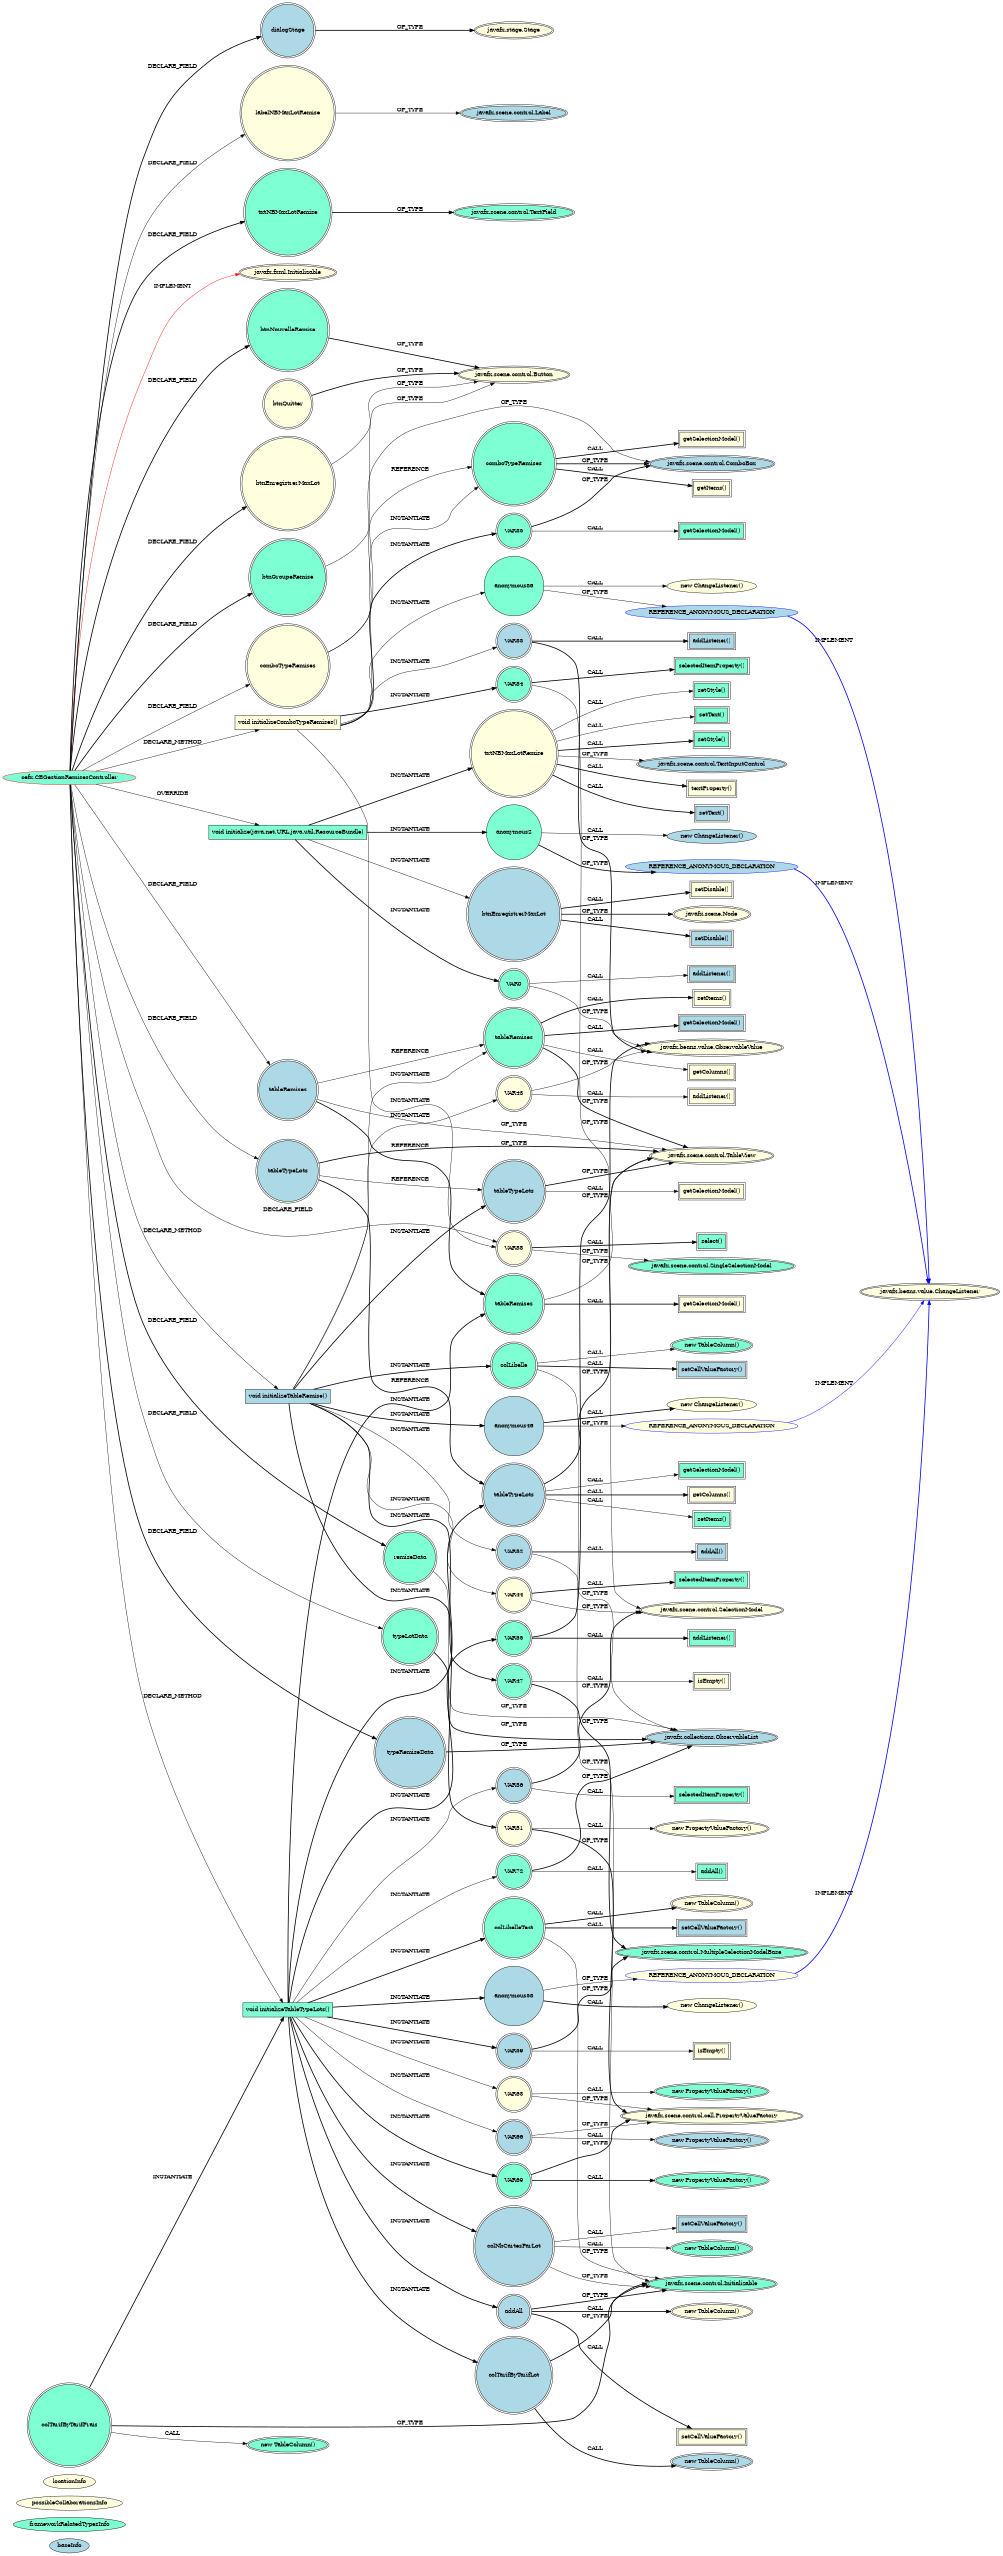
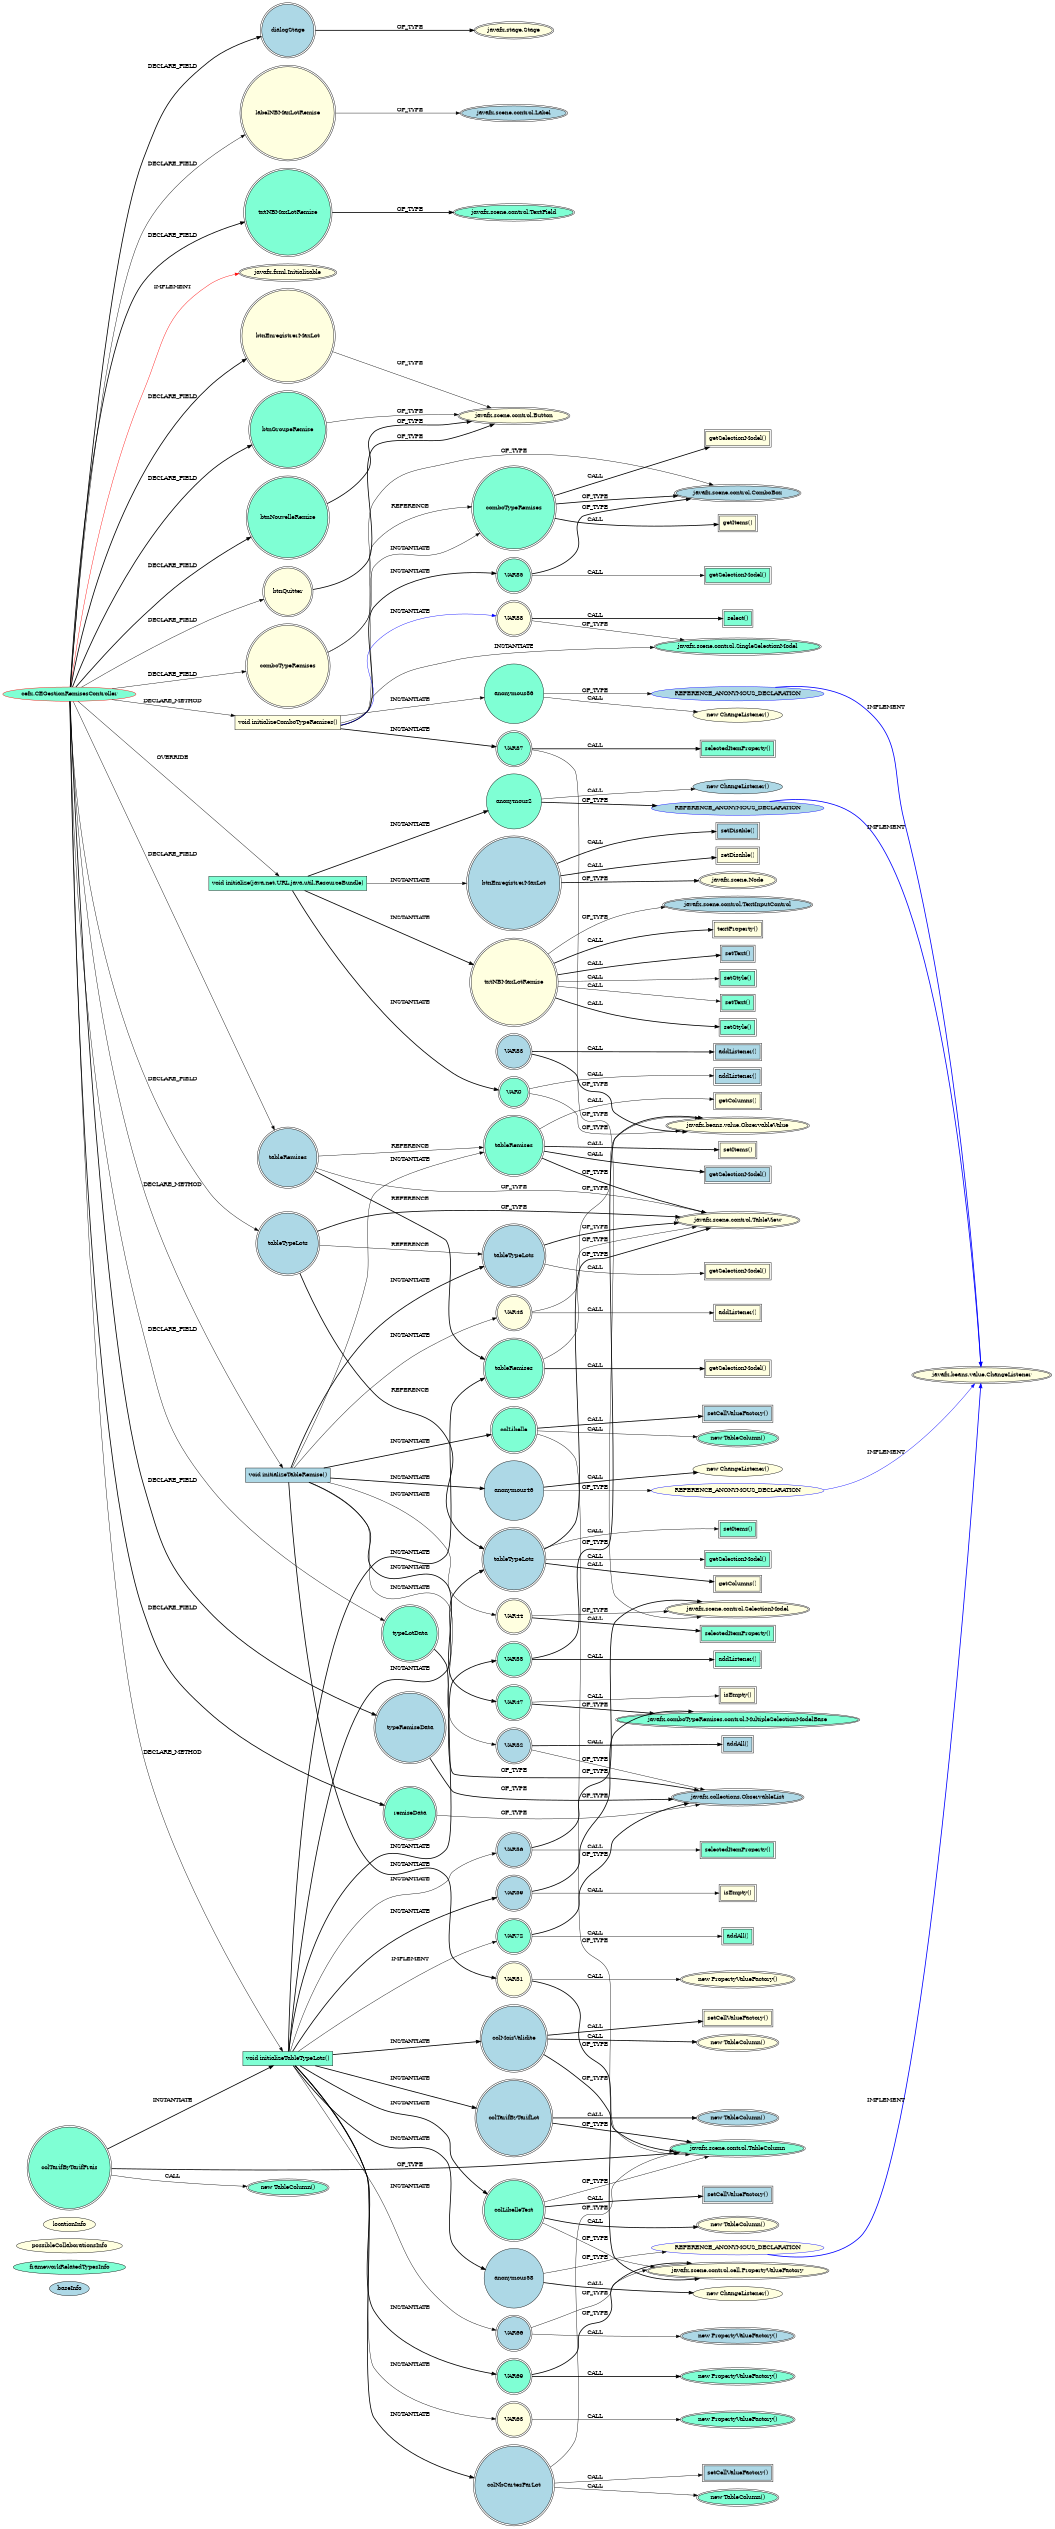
(406, 672) -> (484, 656)
(514, 684) -> (514, 749)
(369, 1024) -> (383, 636)
(158, 1149) -> (169, 639)
(410, 1895) -> (410, 1959)
(712, 1952) -> (738, 1720)
(590, 2103) -> (595, 2248)
(712, 2284) -> (738, 2148)
(514, 2312) -> (514, 2038)
